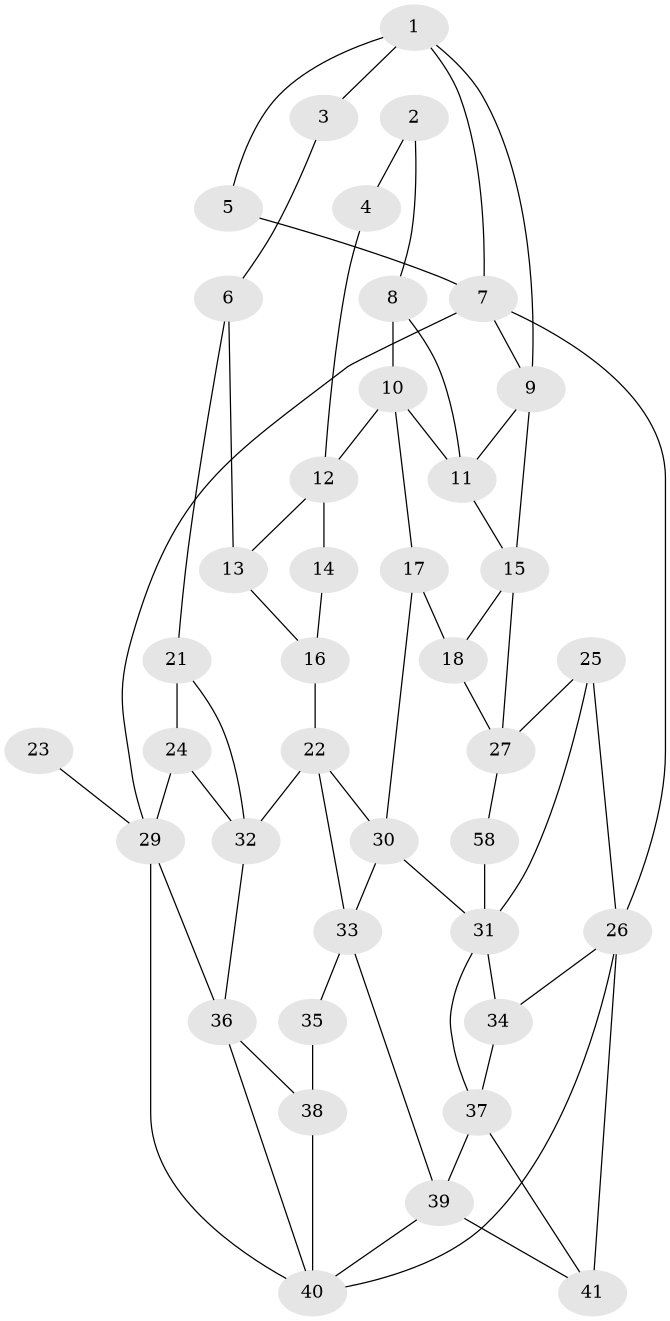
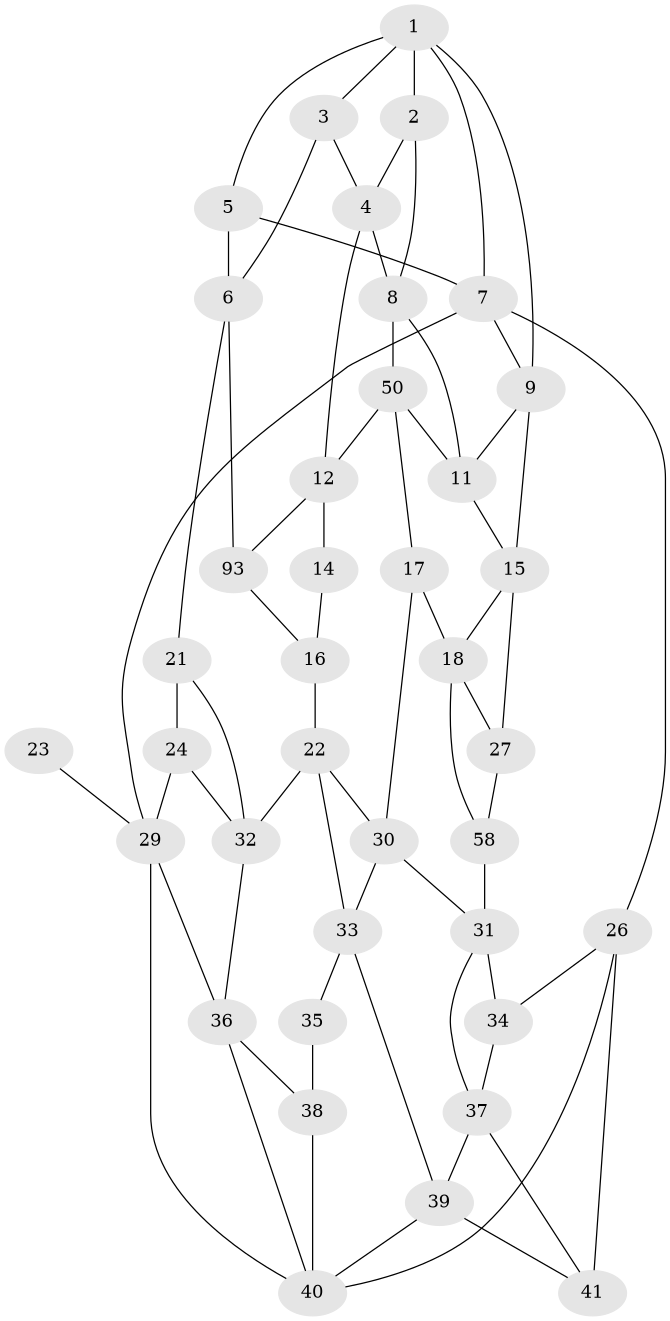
none -> (414, 73)
none -> (345, 163)
none -> (377, 246)
none -> (229, 254)
(393, 389) -> (393, 389)
(234, 570) -> (234, 570)
(591, 660) -> none
none -> (452, 753)
